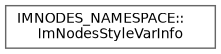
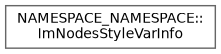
(110, 27) -> (110, 27)
